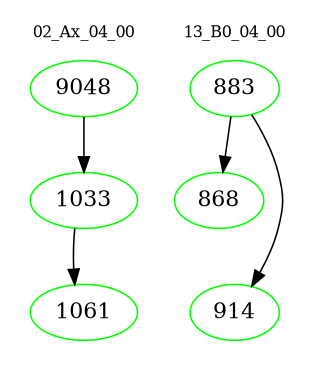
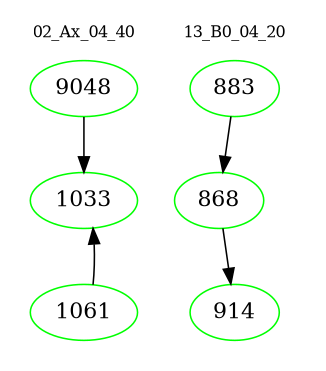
(84, 33) -> (84, 33)
(235, 33) -> (235, 33)
(282, 193) -> (226, 248)
(74, 249) -> (94, 265)
